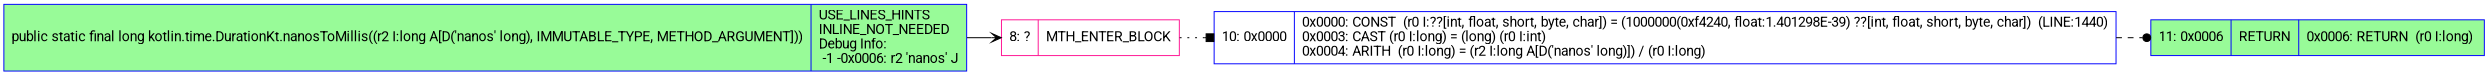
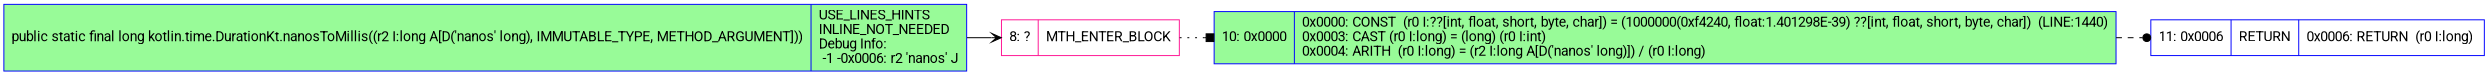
(1665, 38) -> (1665, 38)
(2318, 38) -> (2318, 38)
